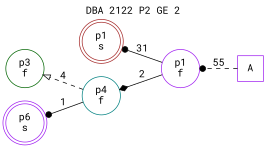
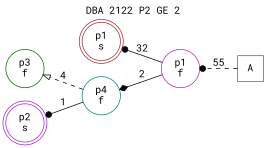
(142, 49) -> (142, 49)
(25, 123) -> (25, 123)
